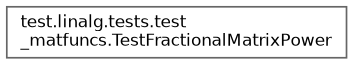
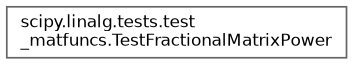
(177, 32) -> (177, 32)
